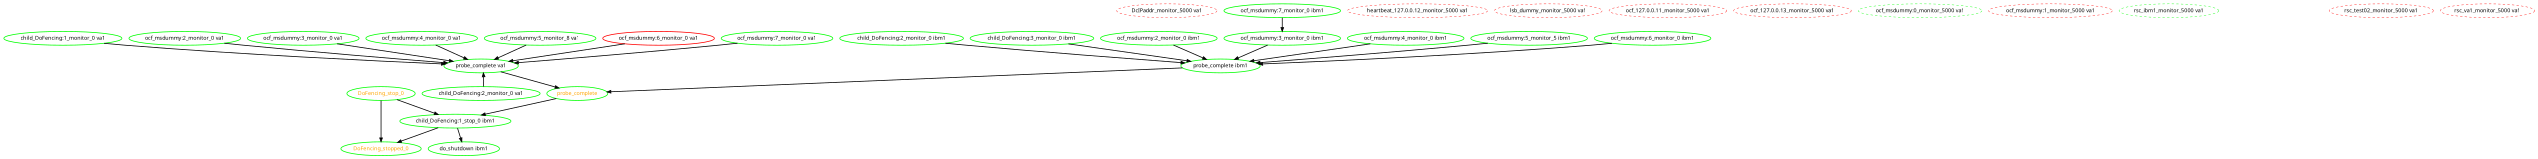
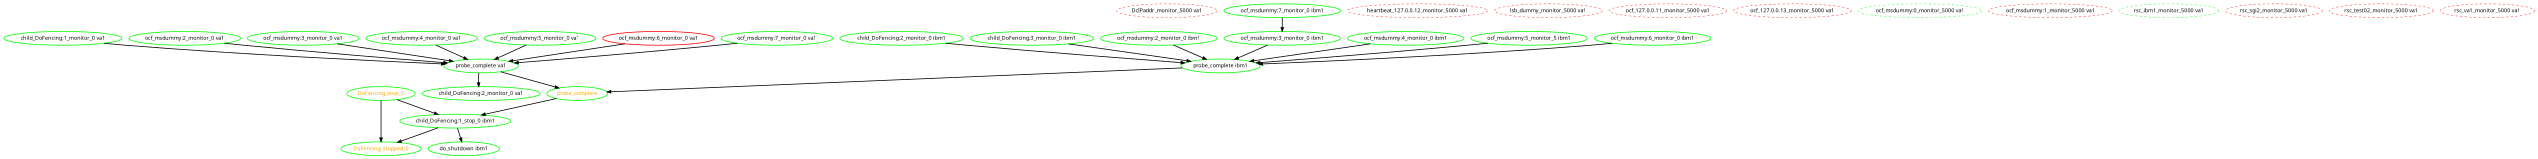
none -> (2274, 11)
(540, 38) -> (540, 38)
(484, 82) -> (479, 78)
